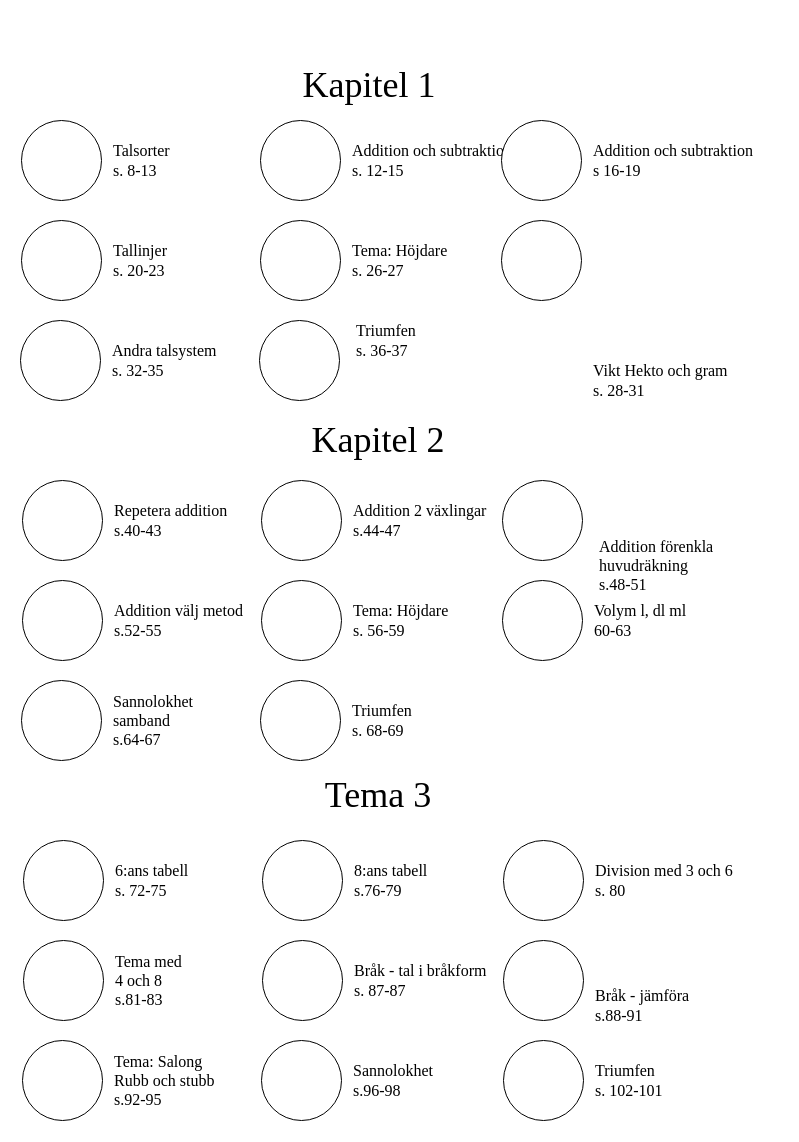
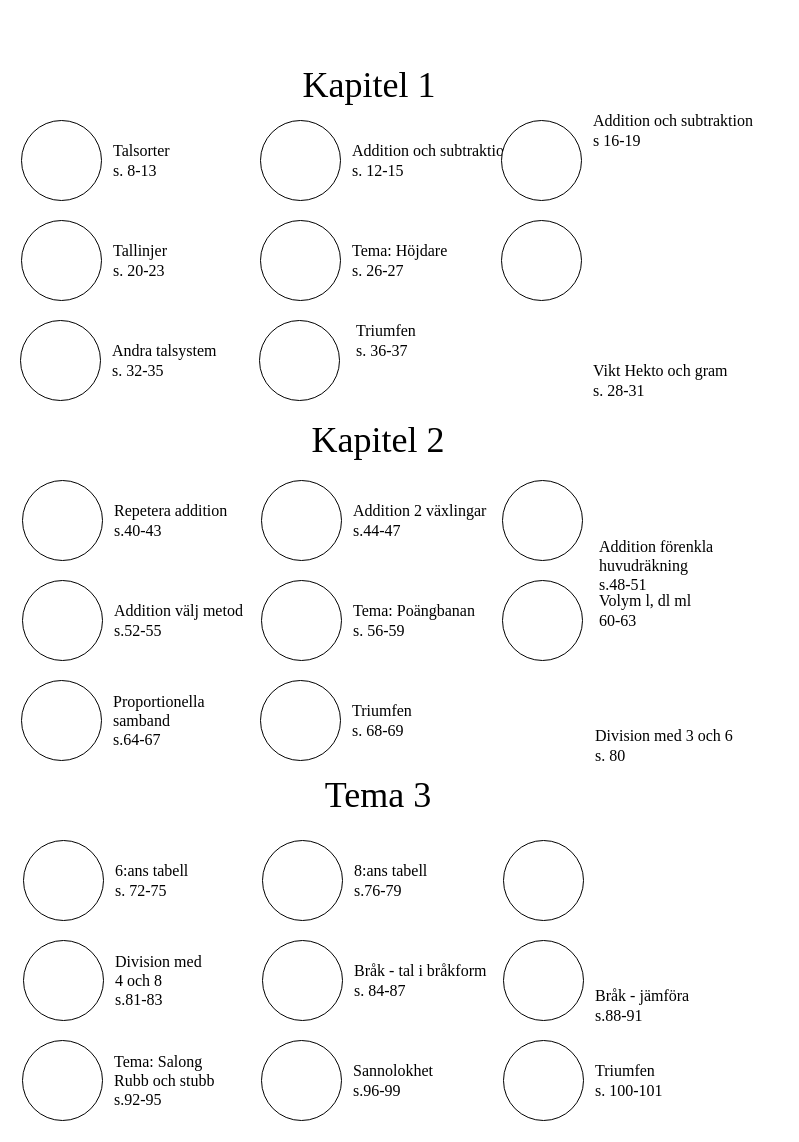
(682, 161) -> (682, 131)
(394, 621) -> (404, 621)
(683, 621) -> (688, 611)
(149, 721) -> (156, 721)
(684, 881) -> (684, 746)
(141, 981) -> (150, 981)
(416, 981) -> (416, 981)
(389, 1081) -> (389, 1081)
(626, 1081) -> (626, 1081)
